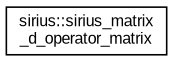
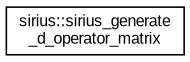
(87, 31) -> (95, 31)
